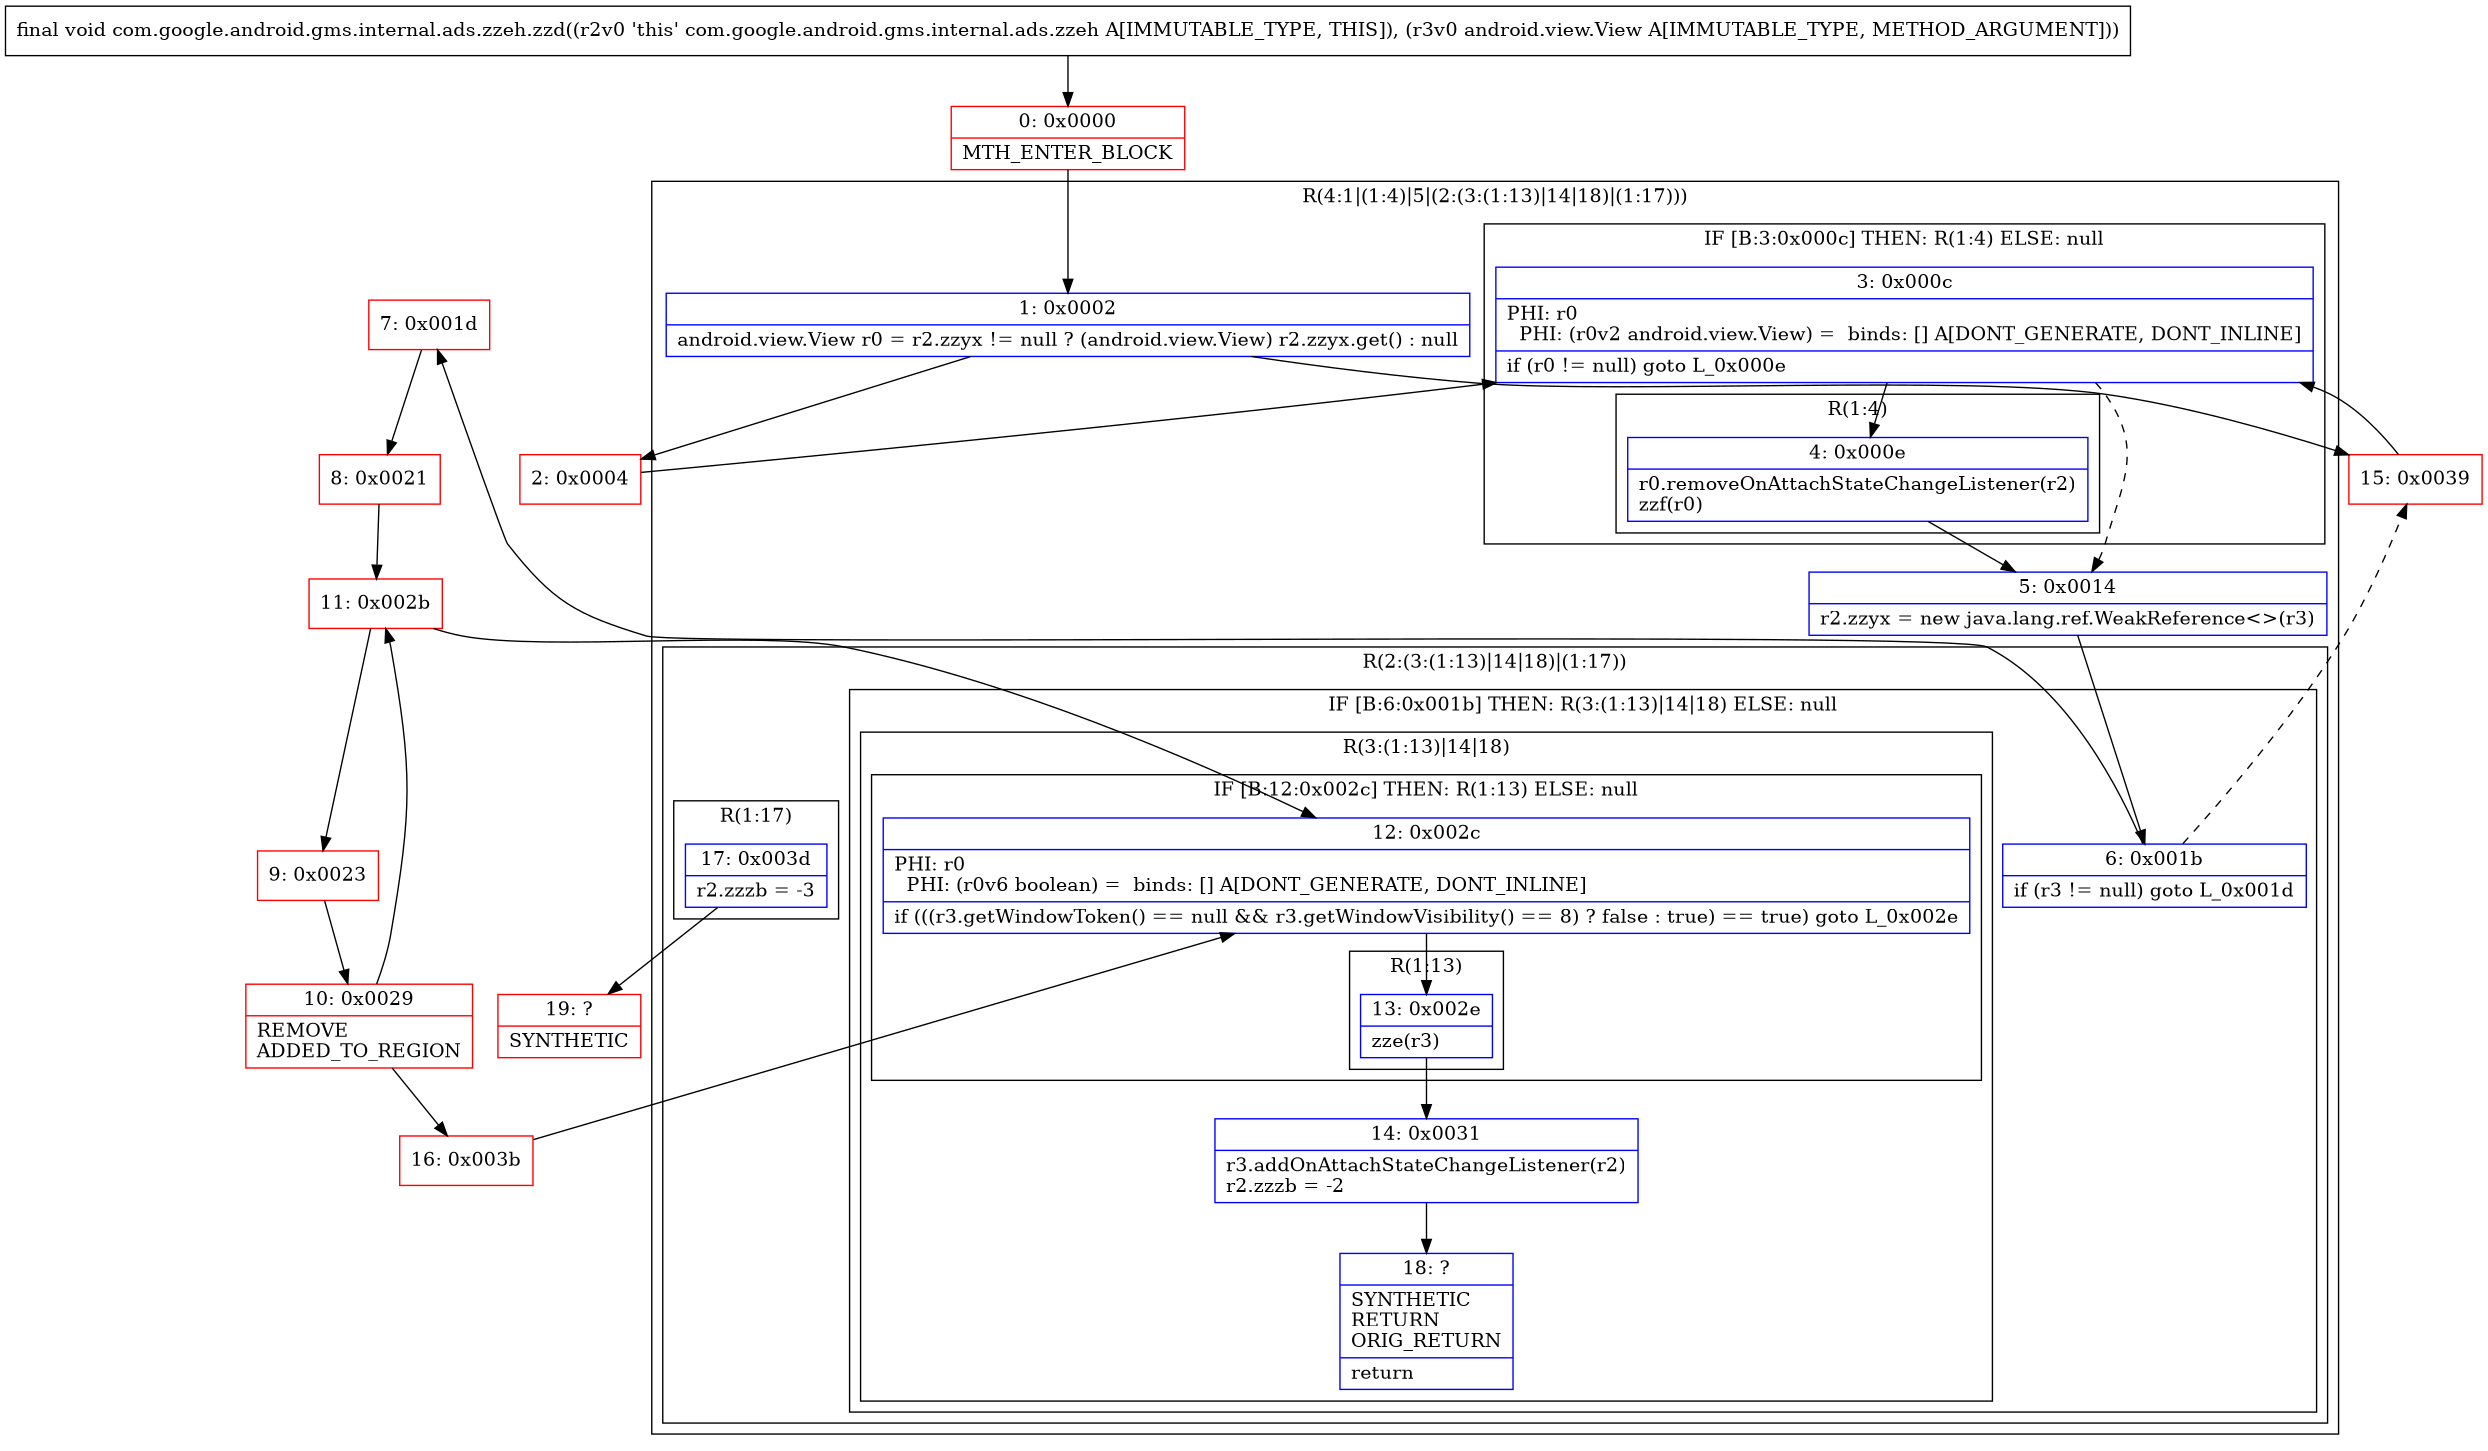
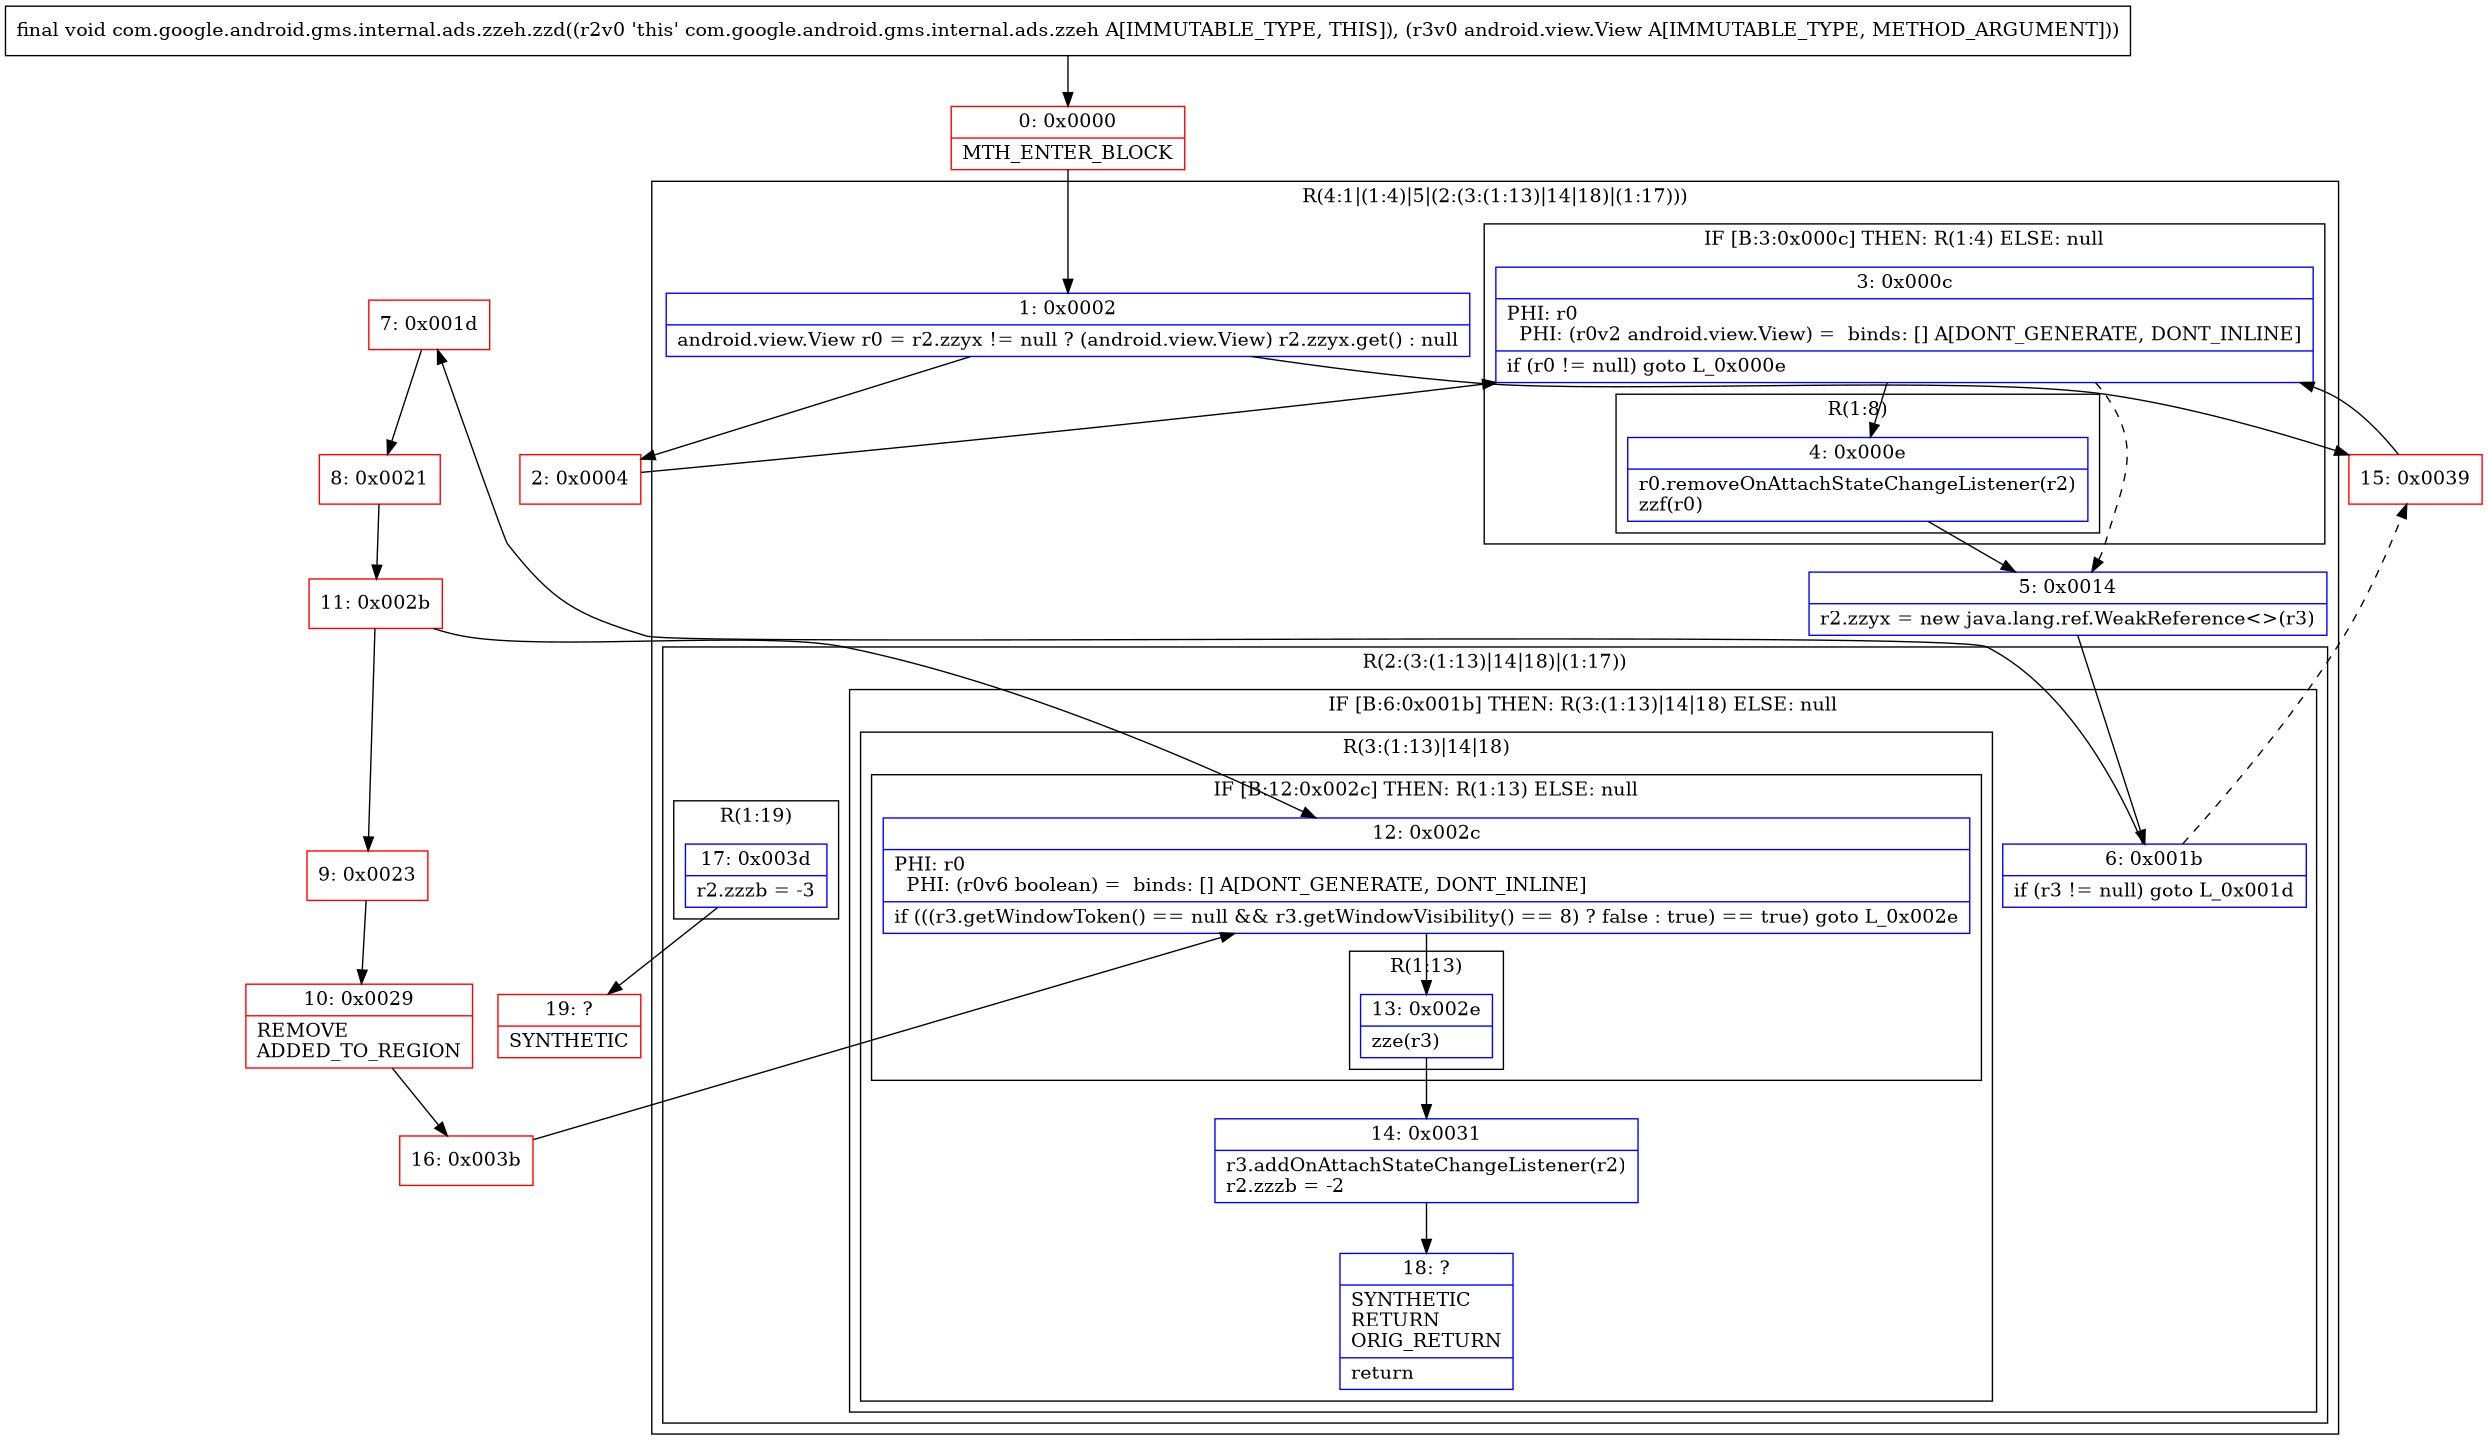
(1858, 410) -> (1858, 410)
(406, 814) -> none
(756, 817) -> (756, 817)
